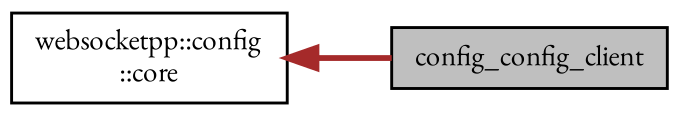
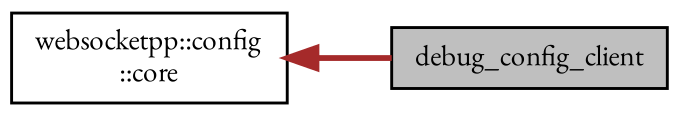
(530, 58) -> (530, 58)
